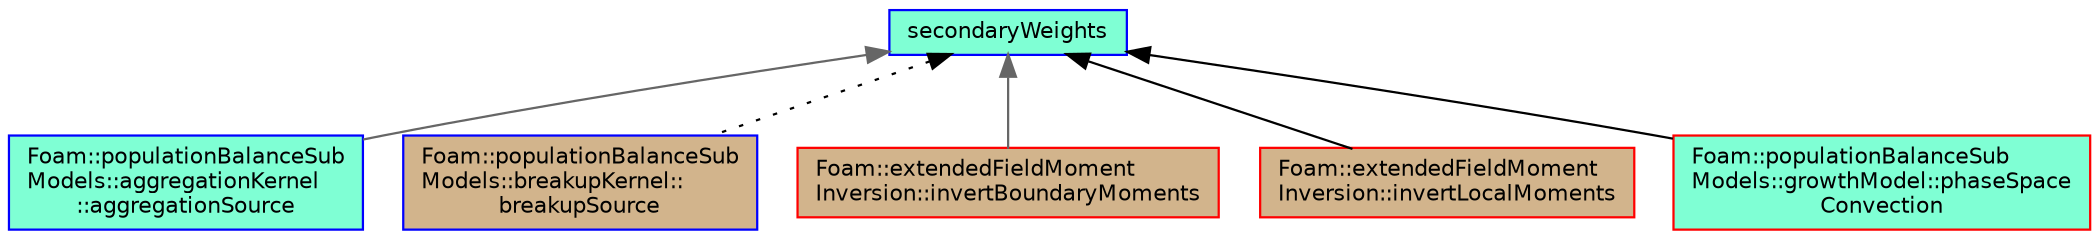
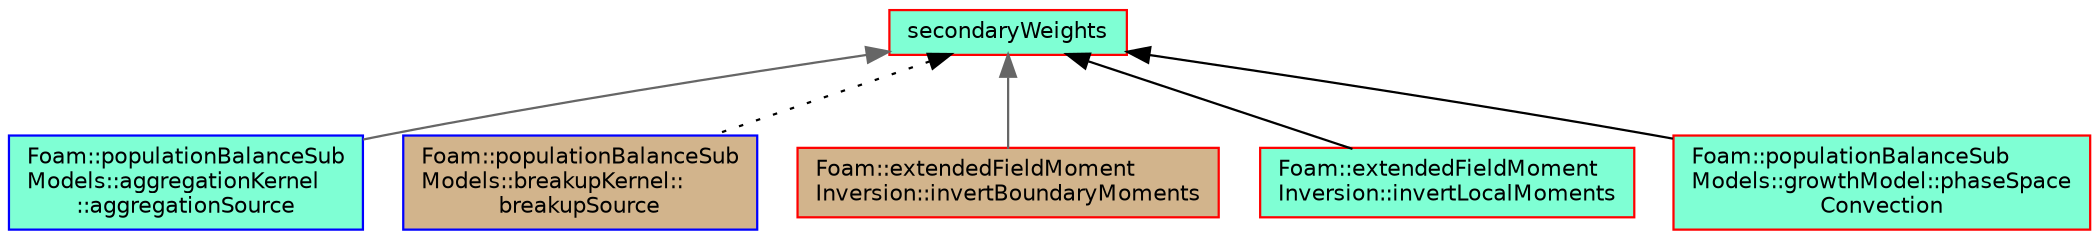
(1008, 32) -> (1008, 32)
(1447, 183) -> (1447, 183)
